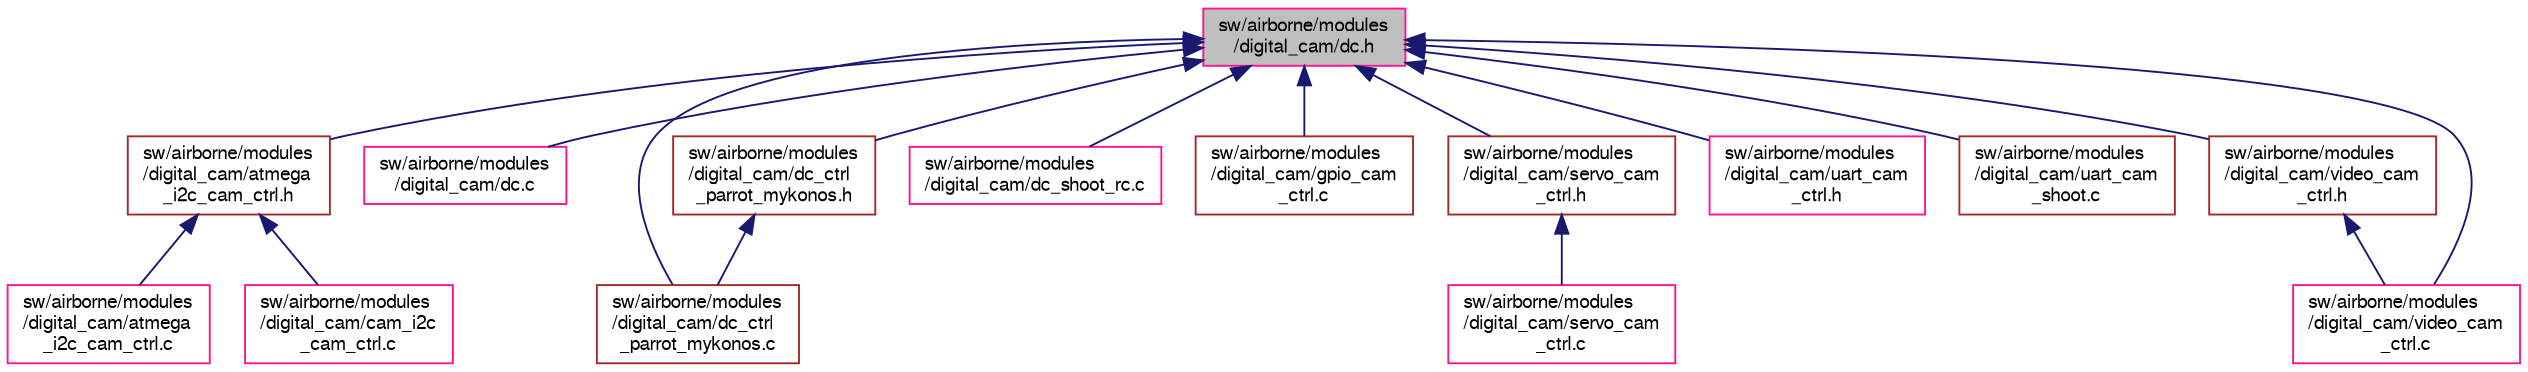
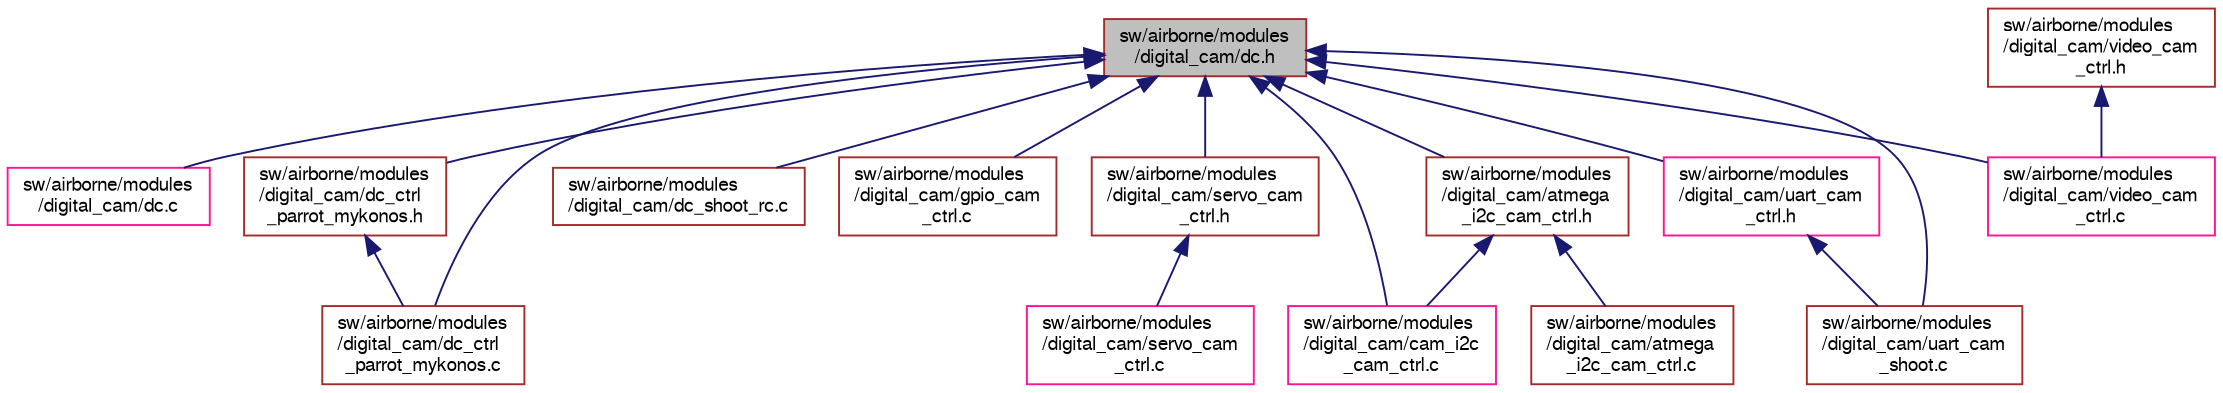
(1304, 37) -> (1205, 48)
(1818, 80) -> (1350, 183)
(1035, 175) -> (679, 196)
none -> (1850, 278)
(109, 324) -> (1632, 345)
